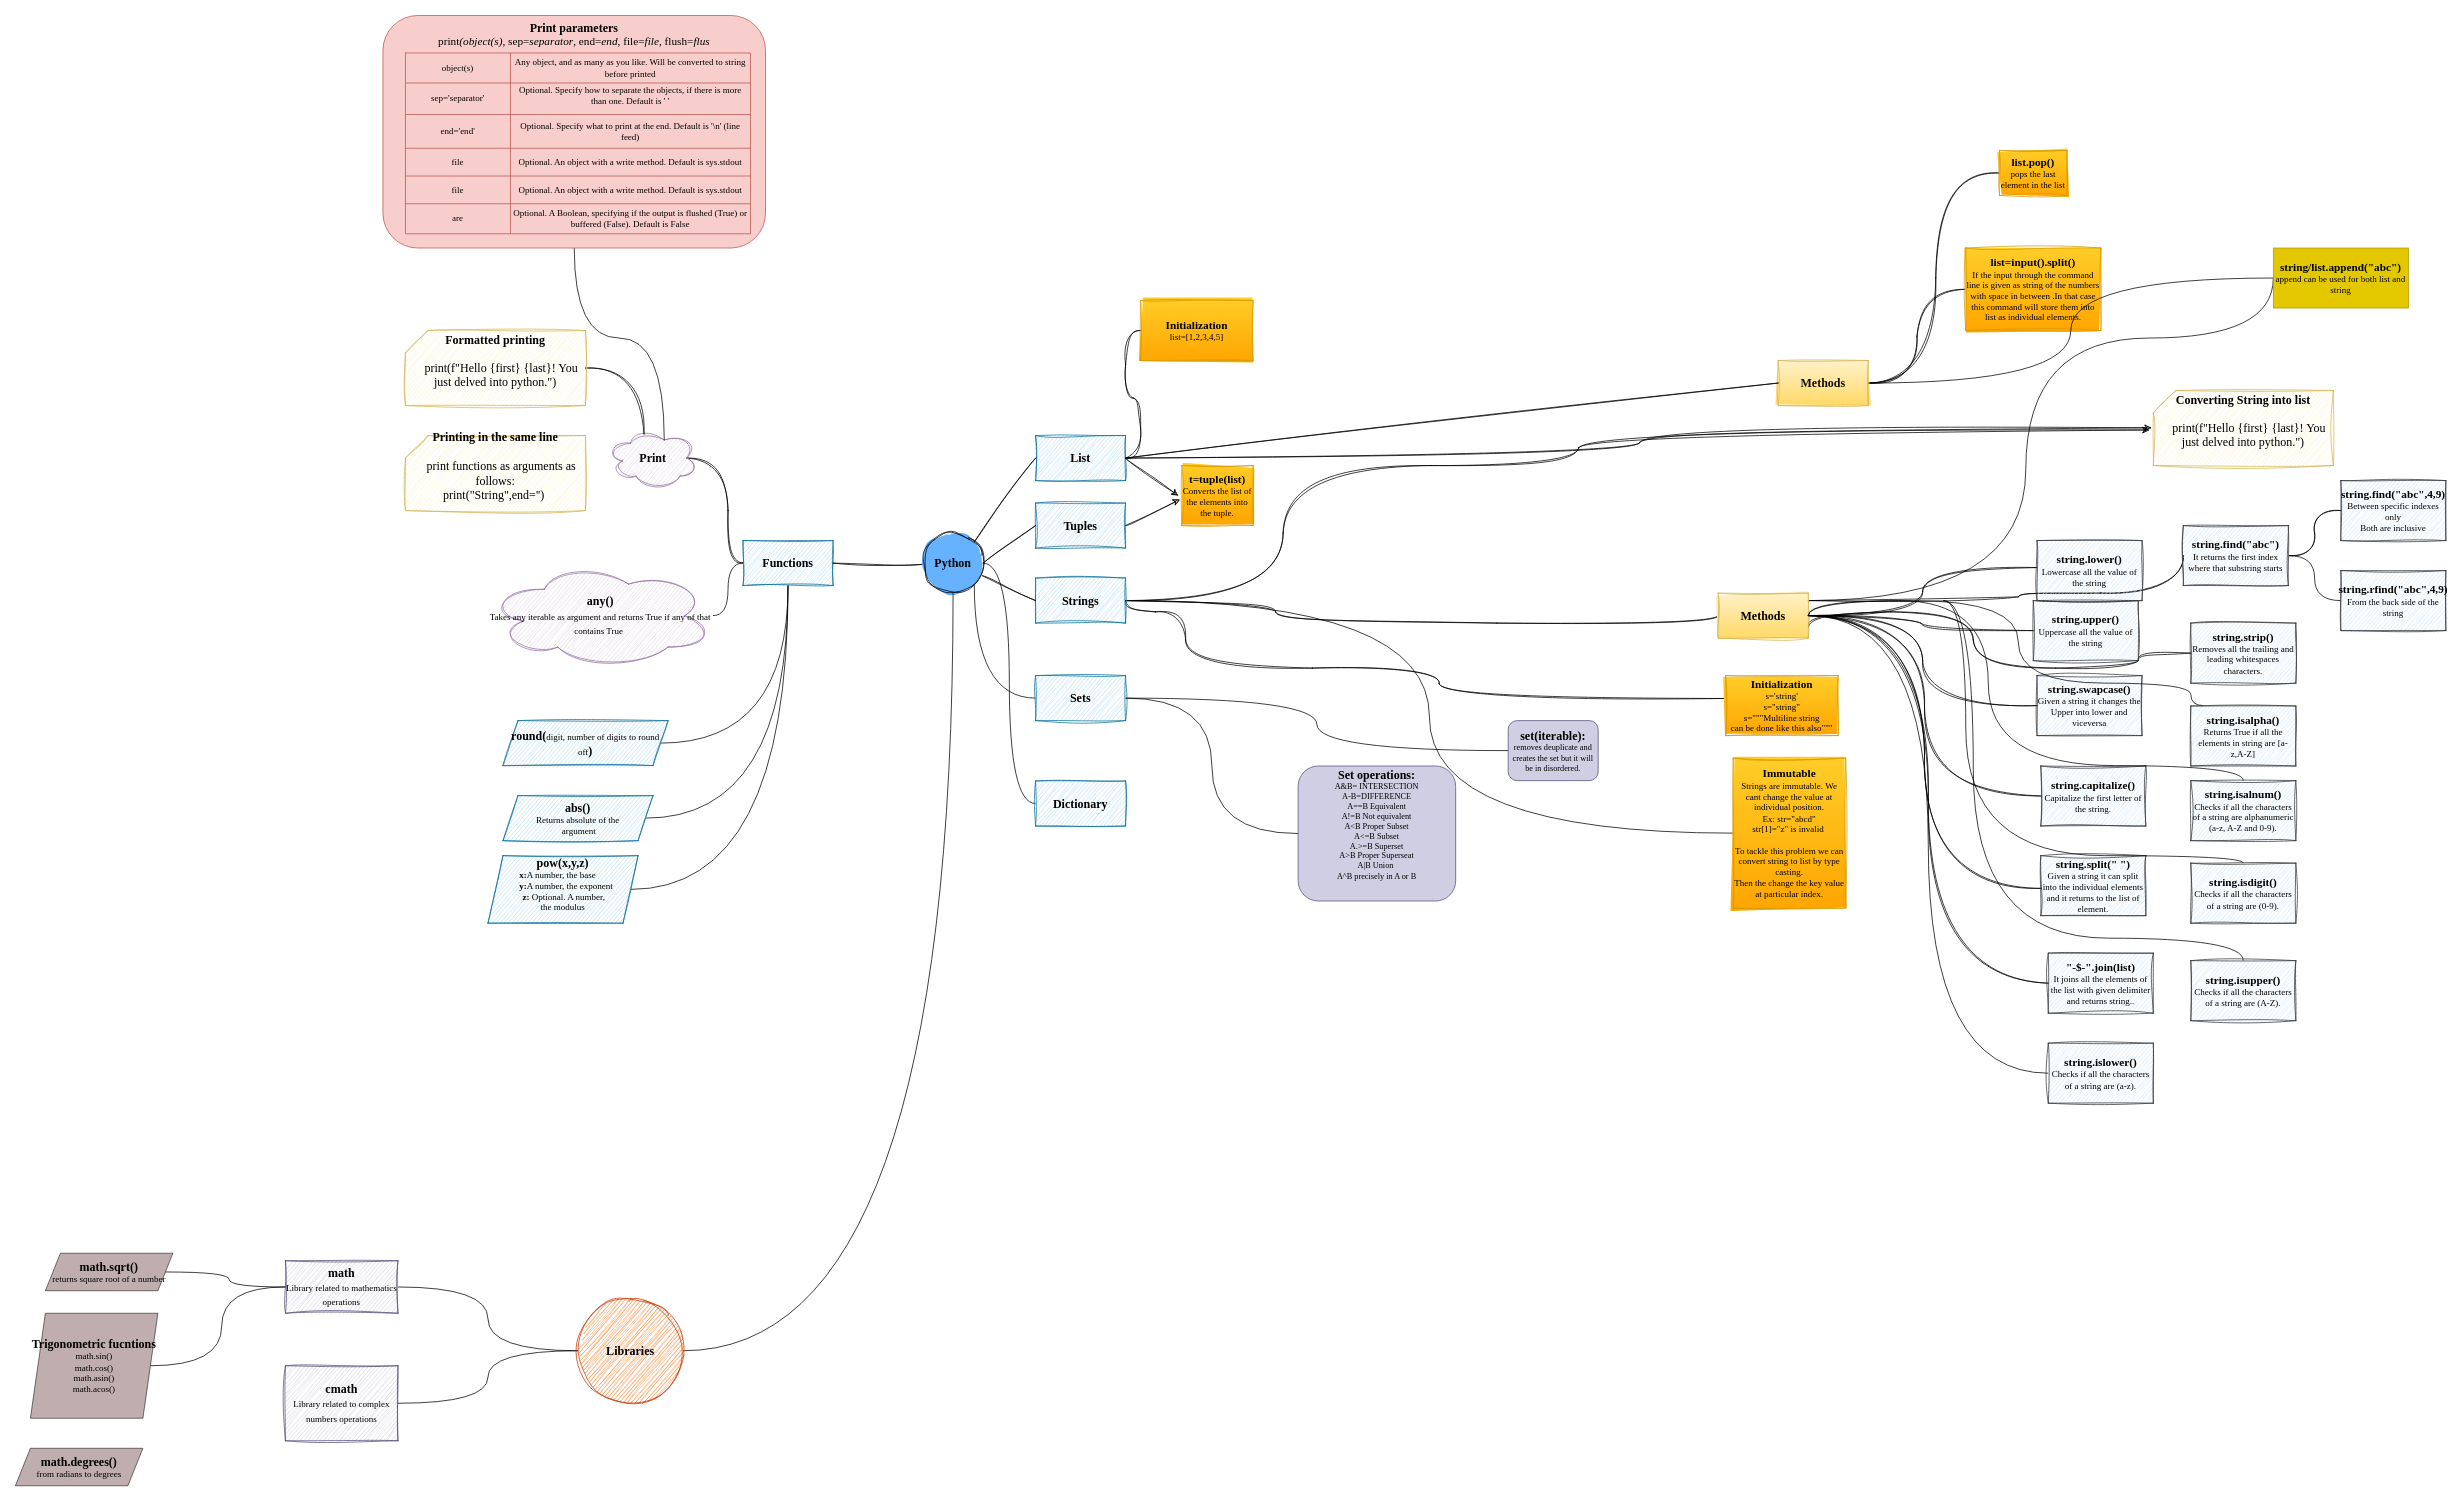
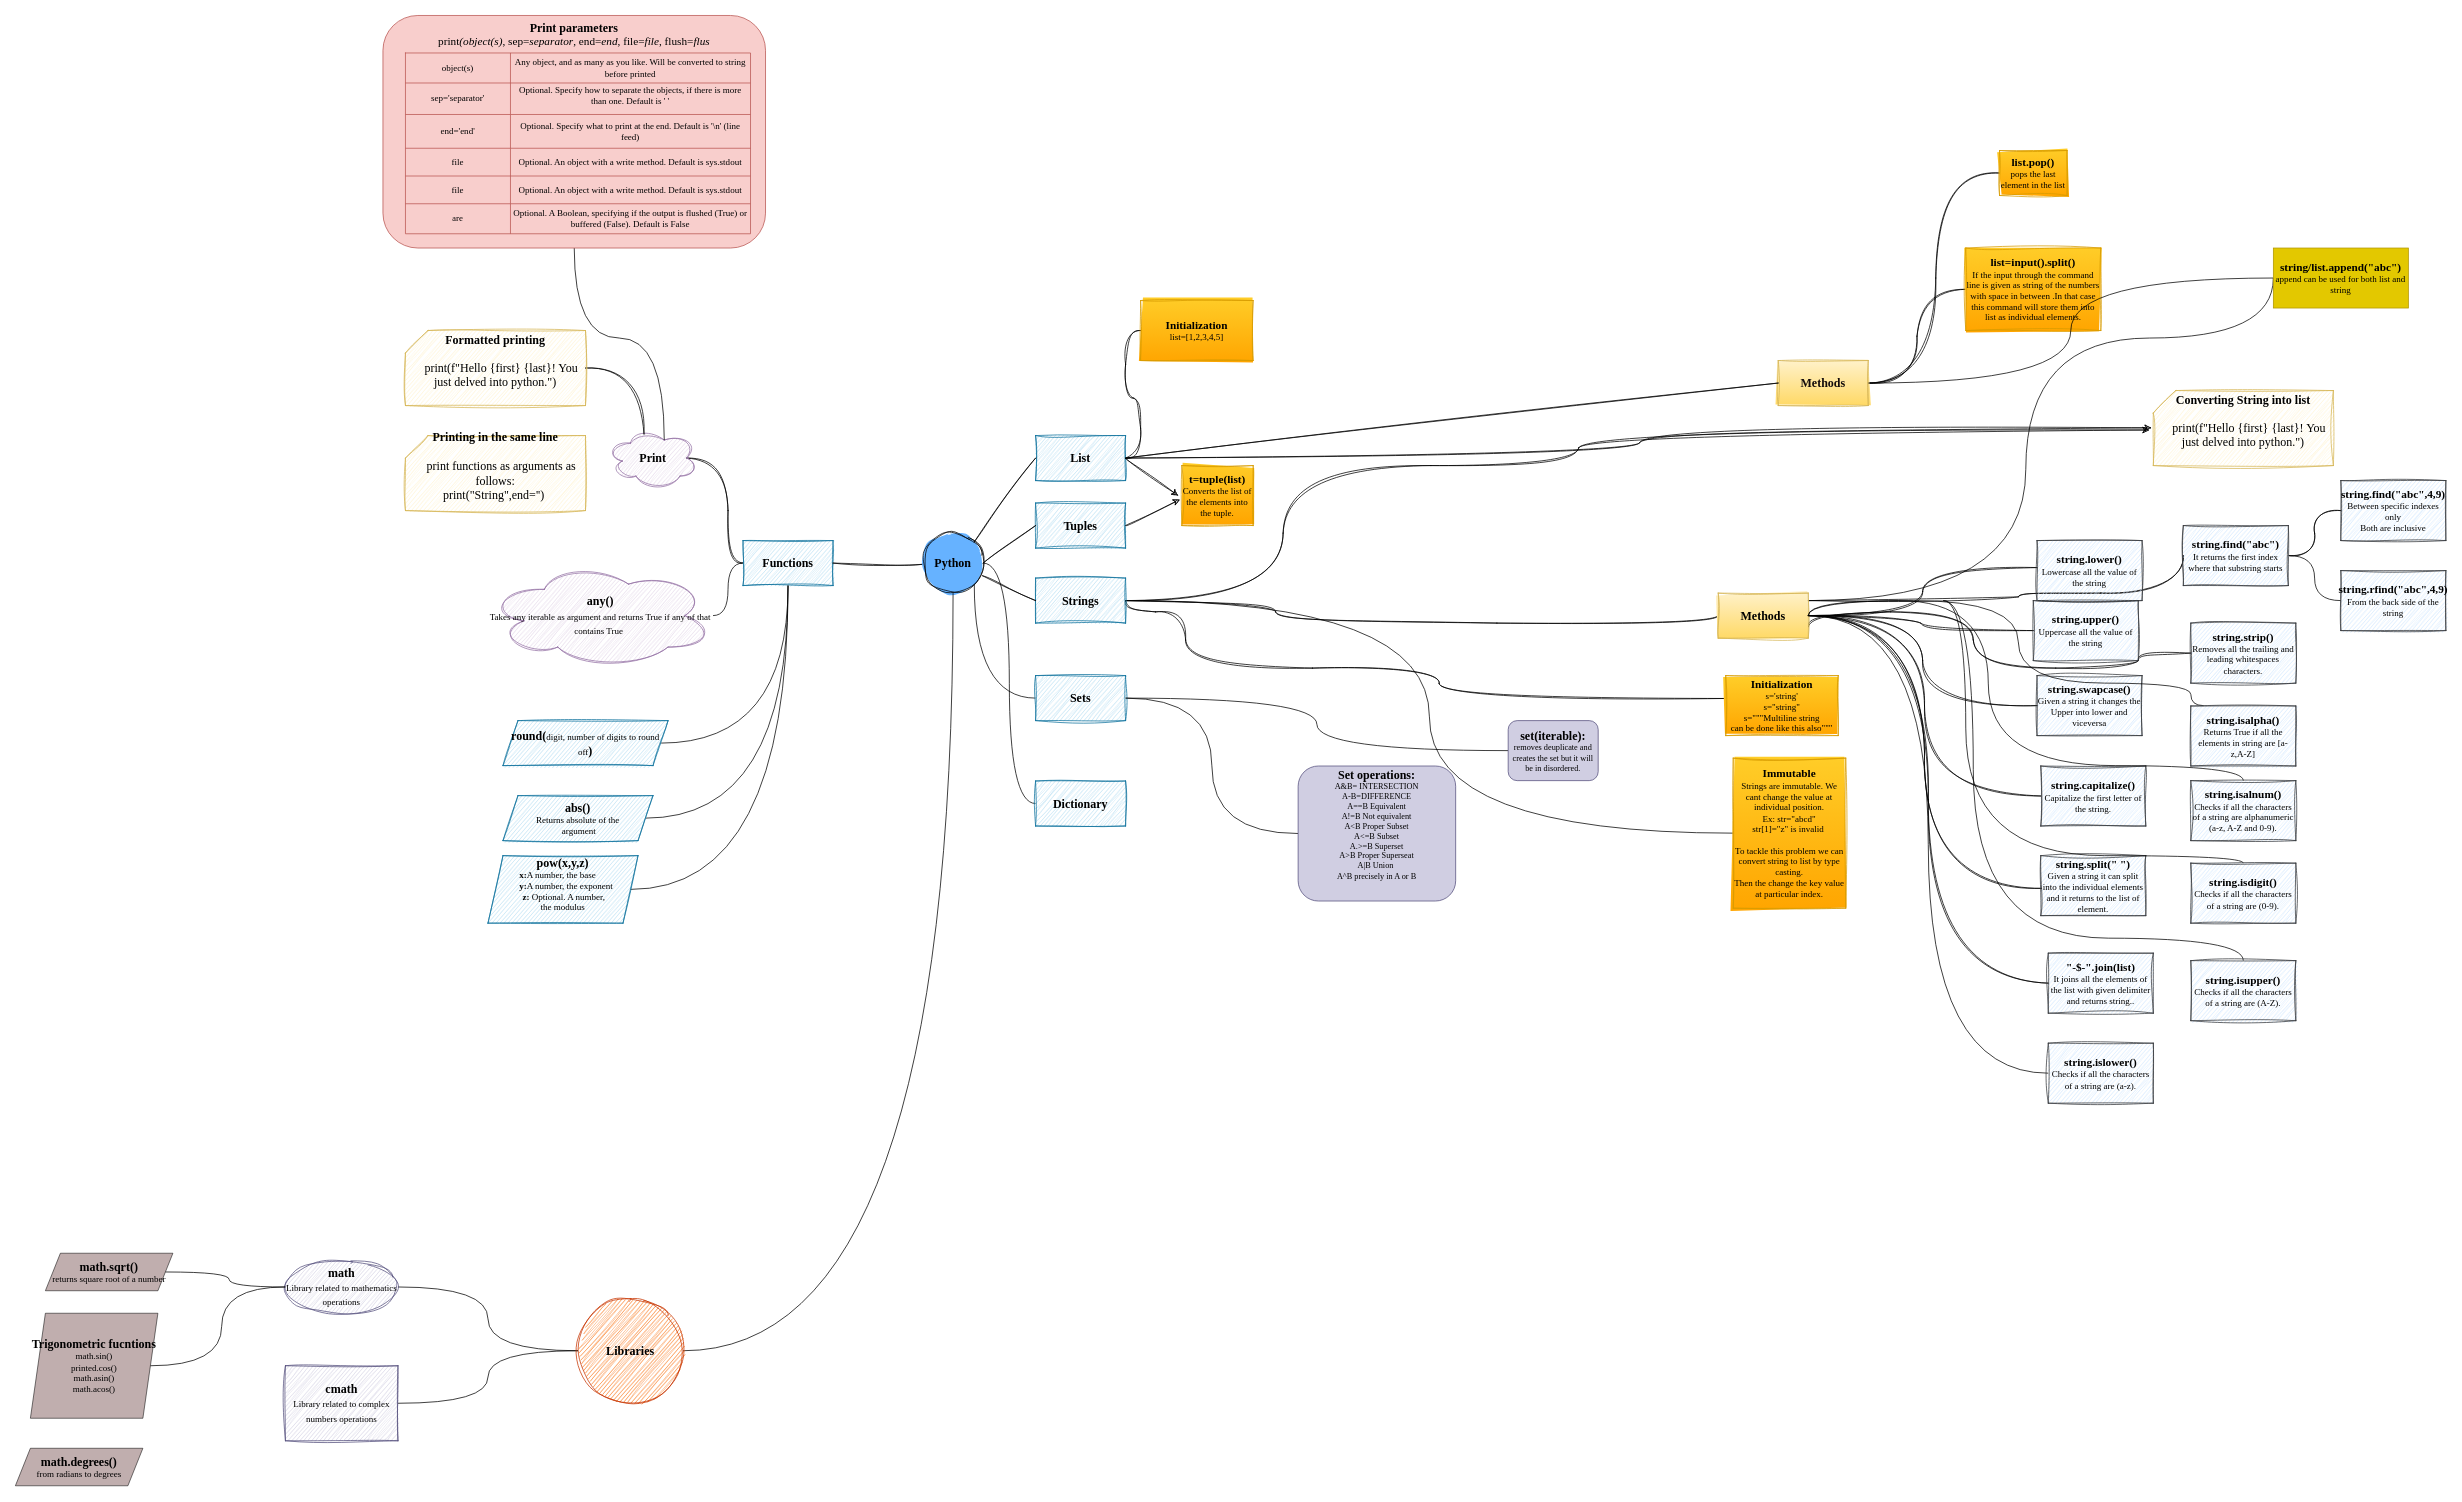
(342, 1287) -> (342, 1287)
(94, 1365) -> (94, 1365)
